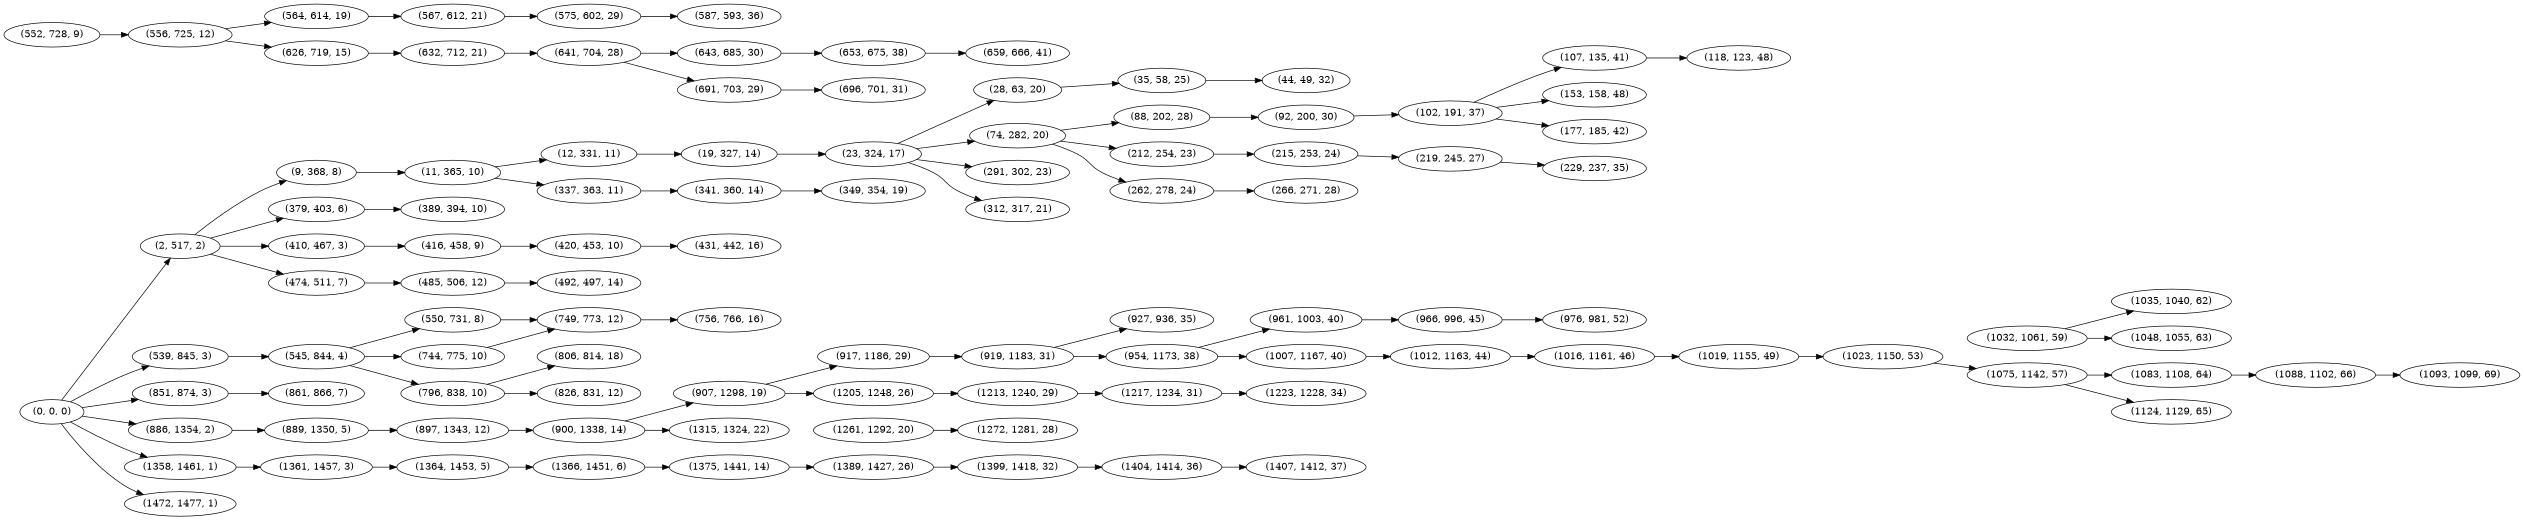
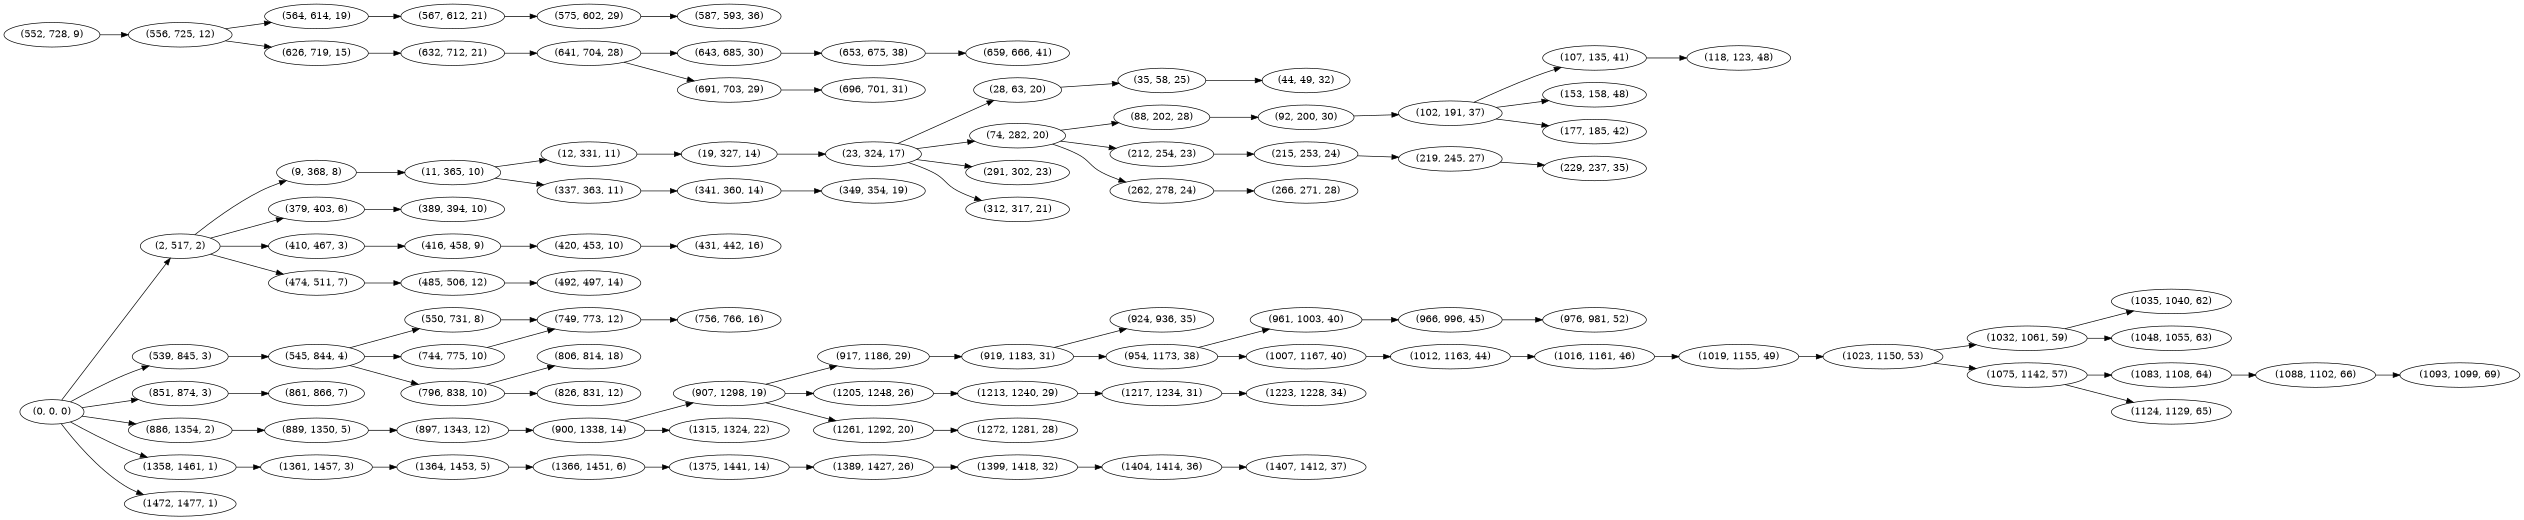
(1162, 320) -> (1162, 320)
none -> (1952, 348)
none -> (797, 411)
